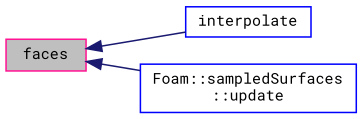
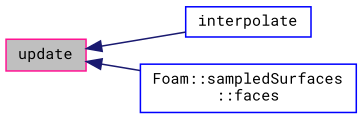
(46, 55) -> (46, 55)
(248, 88) -> (248, 88)
